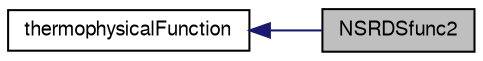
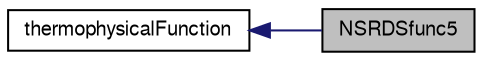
(398, 30) -> (398, 30)
